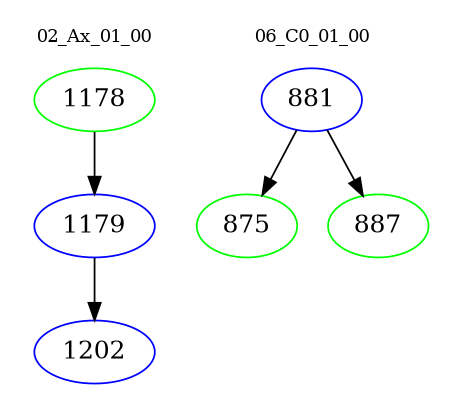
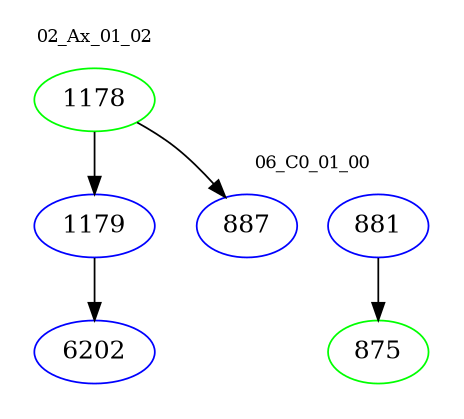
(95, 38) -> (95, 38)
(341, 155) -> (193, 163)
(378, 226) -> (247, 226)
(95, 352) -> (95, 352)
